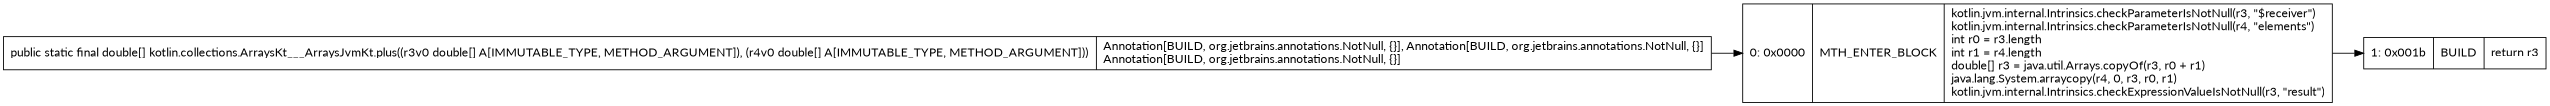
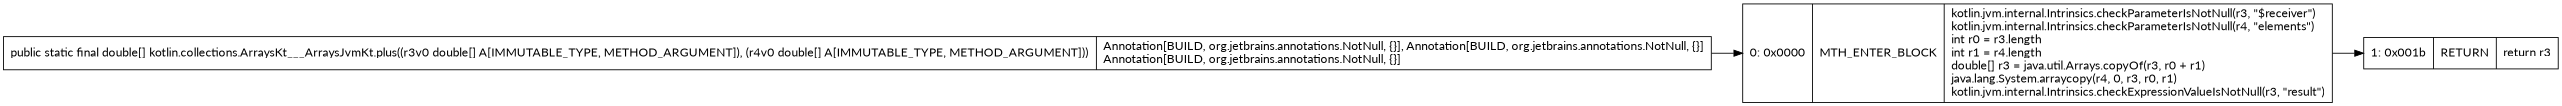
(2459, 53) -> (2465, 53)
